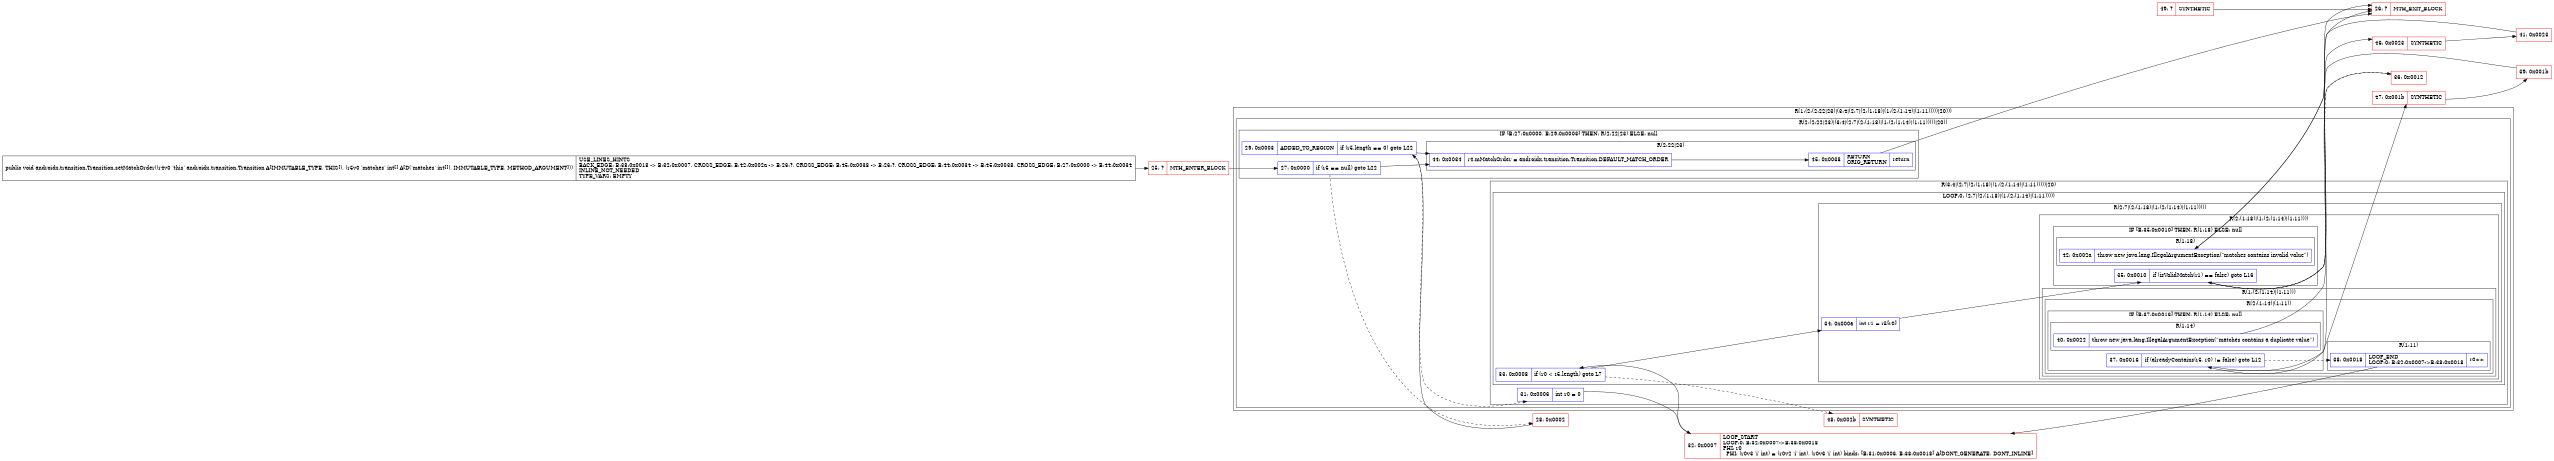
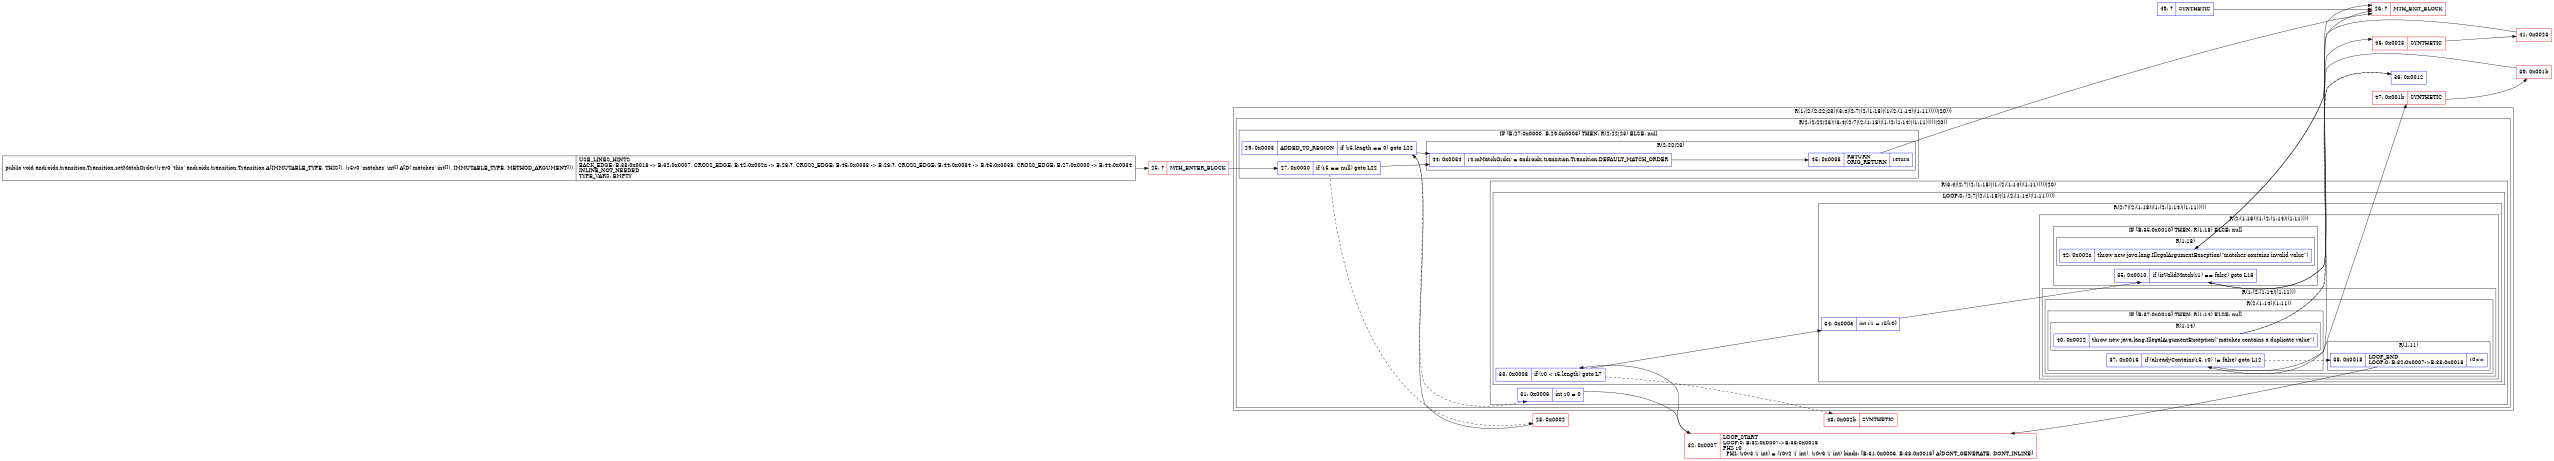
(2186, 9) -> (2186, 9)
(2409, 78) -> (2409, 78)
(2326, 206) -> (2325, 204)
